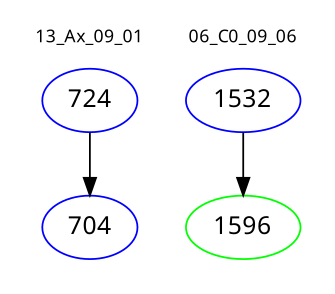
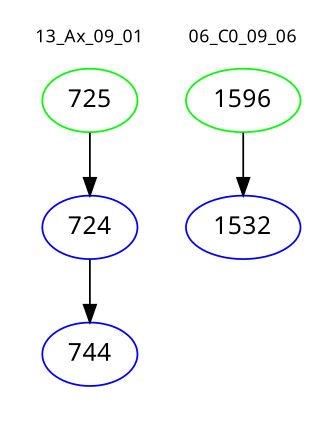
none -> (90, 100)
(243, 155) -> (243, 155)
(90, 227) -> (90, 354)
